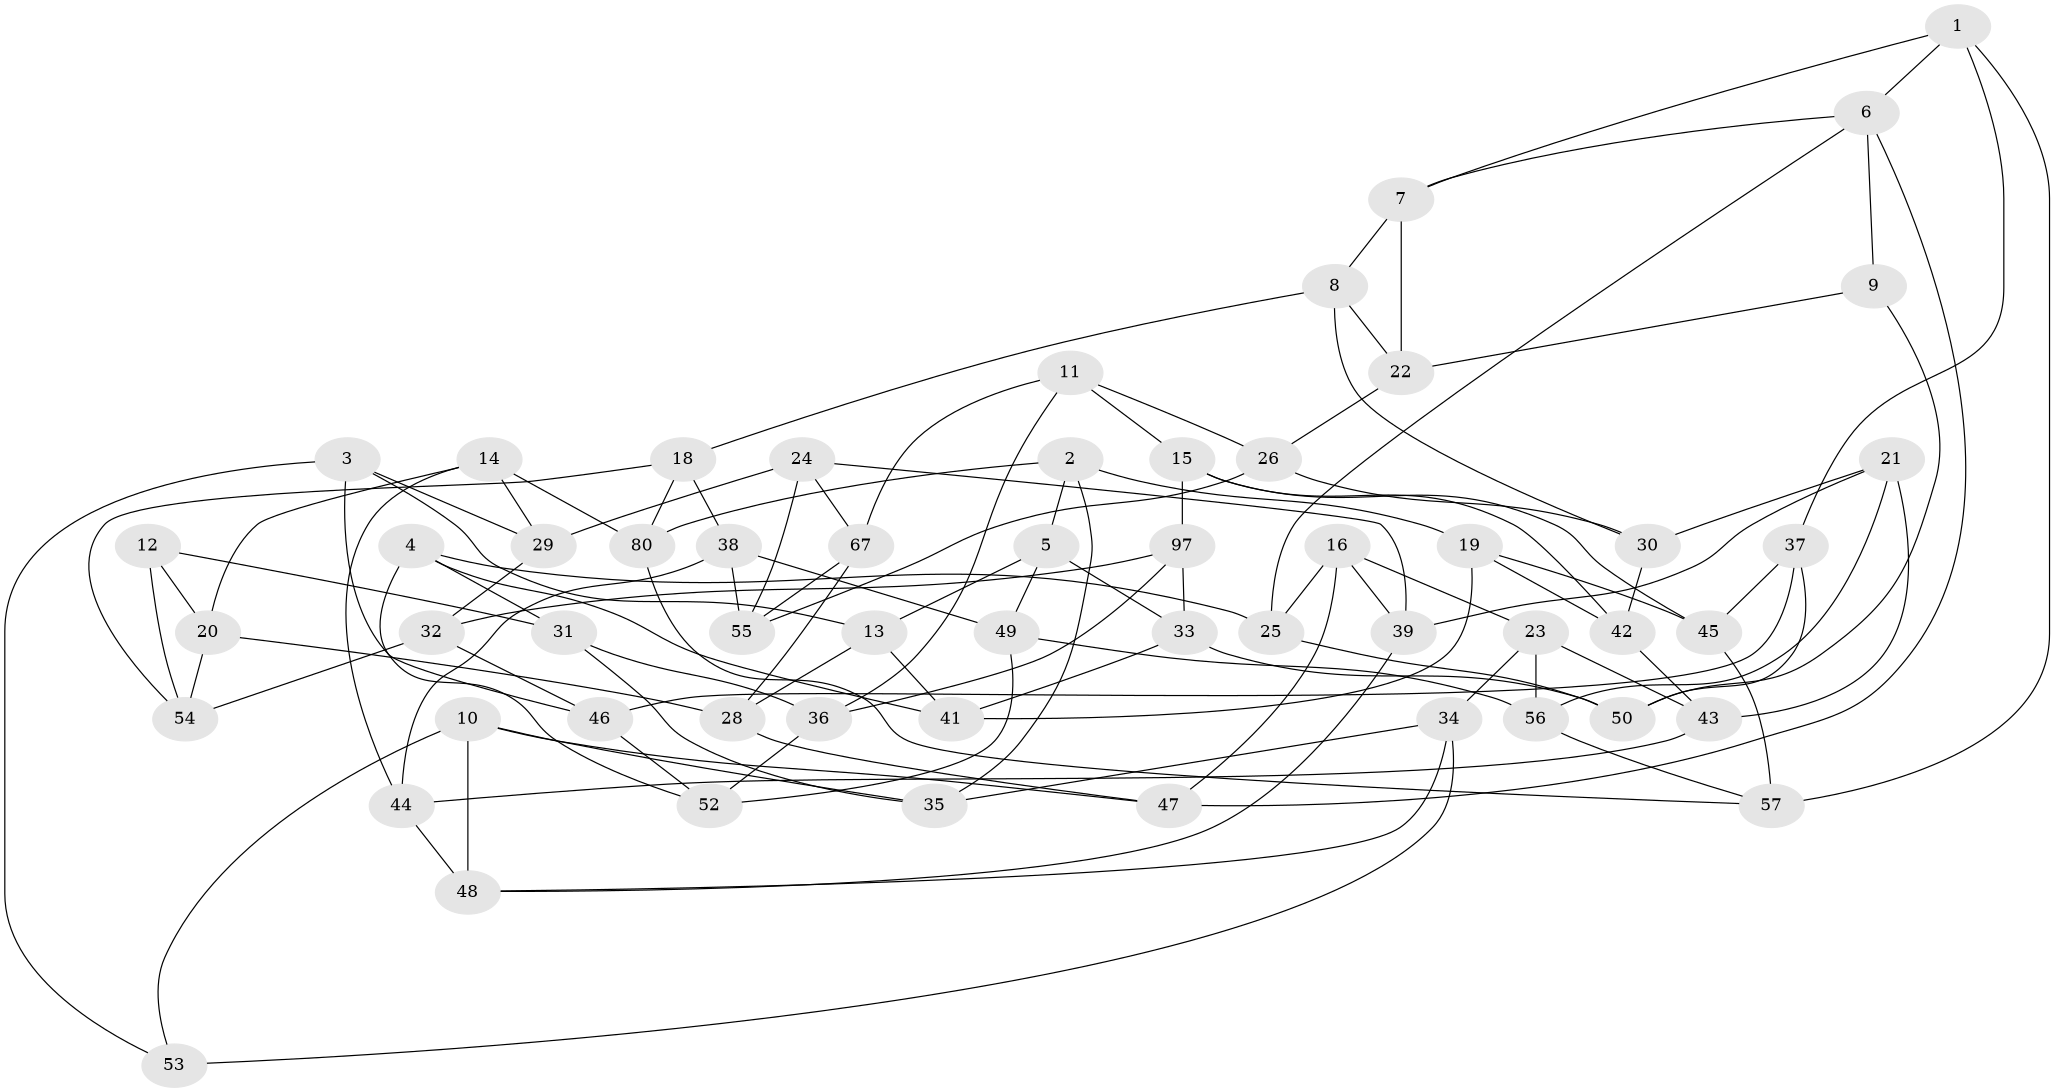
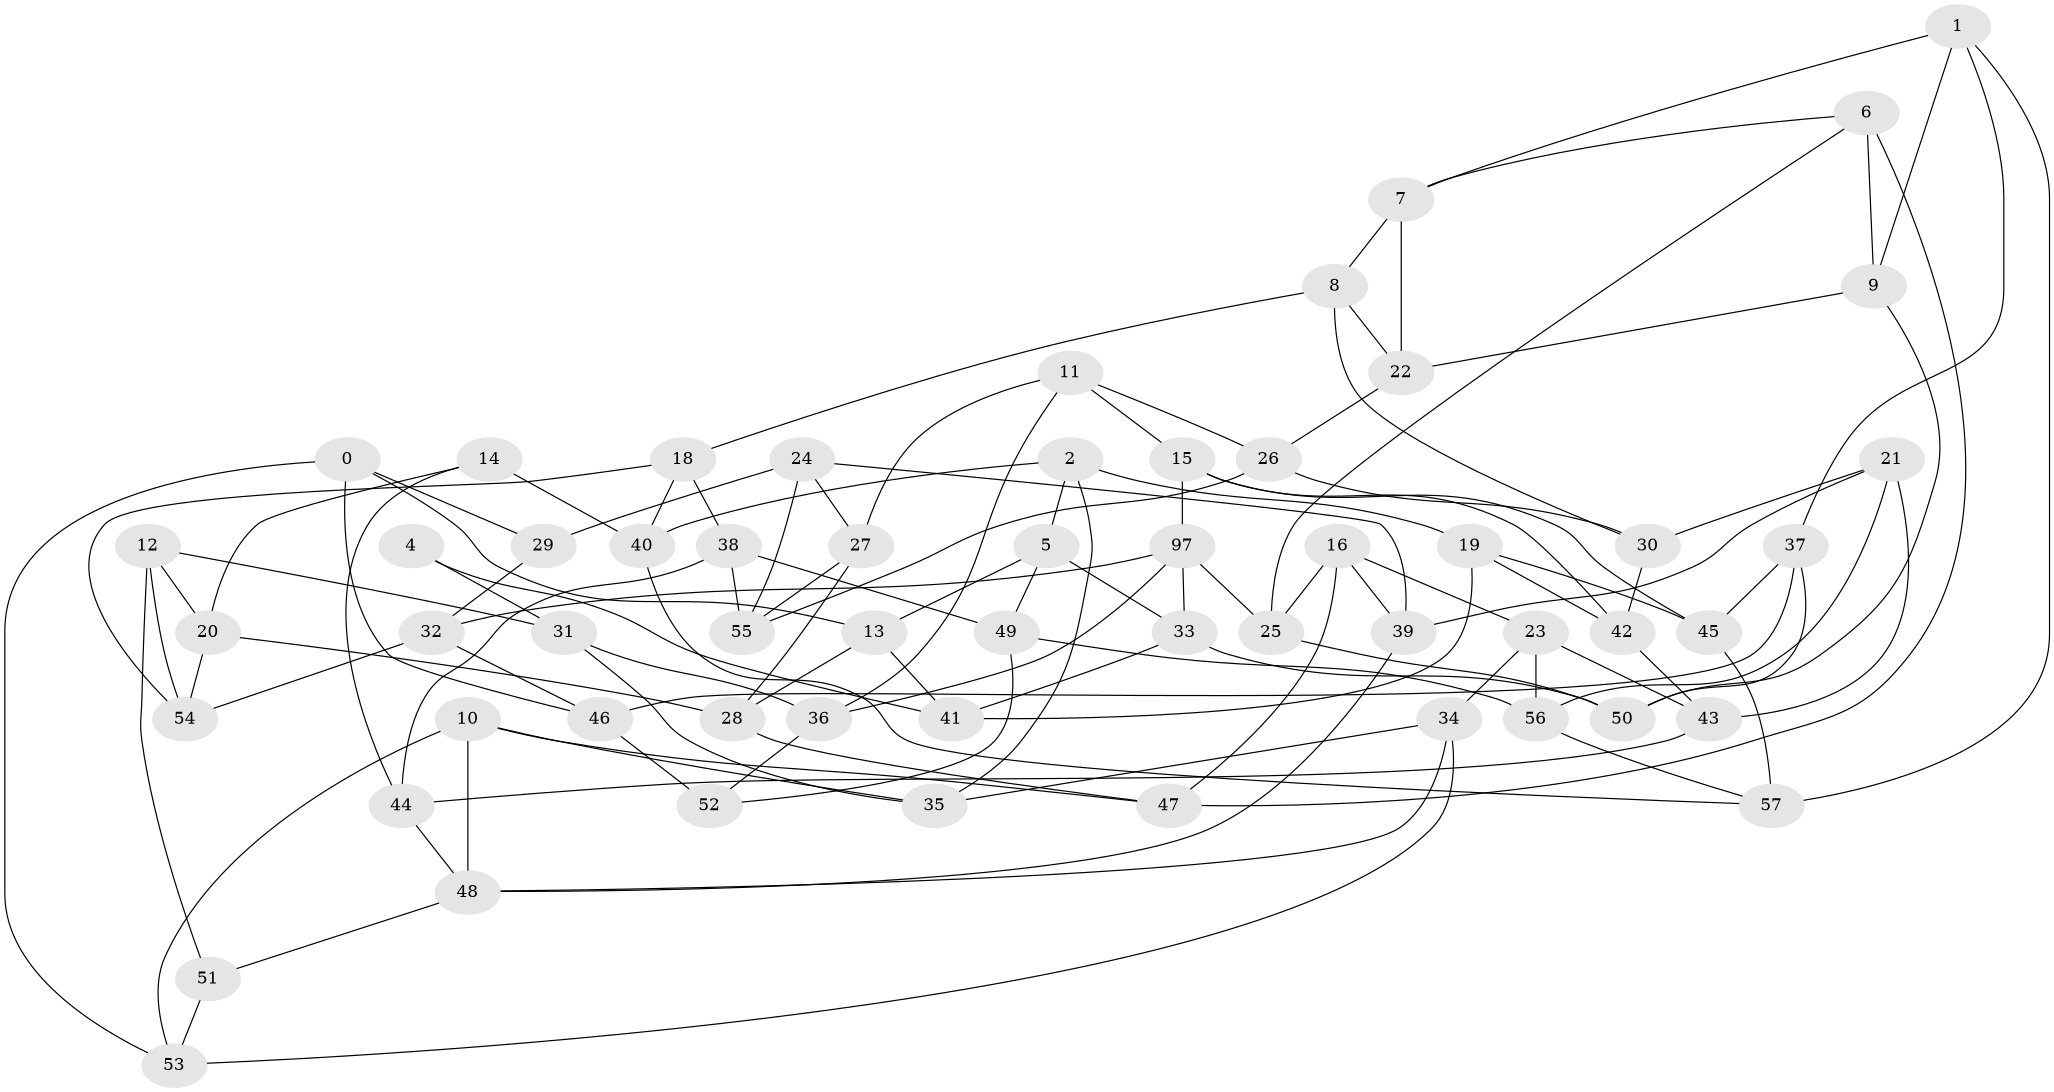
(1912, 70) -> (1916, 156)
(348, 459) -> (348, 459)
(517, 503) -> none
(642, 546) -> (642, 546)
(861, 546) -> (861, 546)
(784, 581) -> (1227, 589)
(525, 708) -> none
none -> (208, 979)
